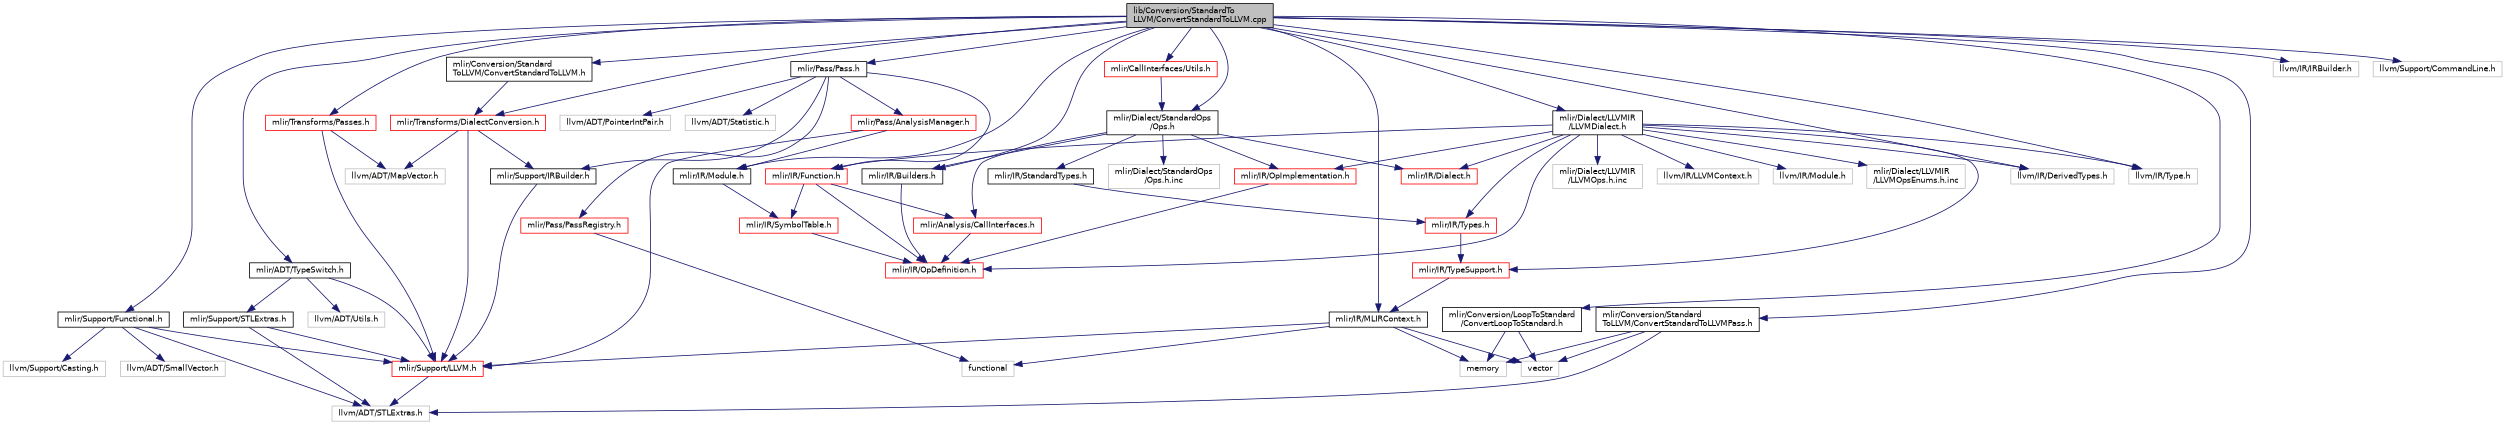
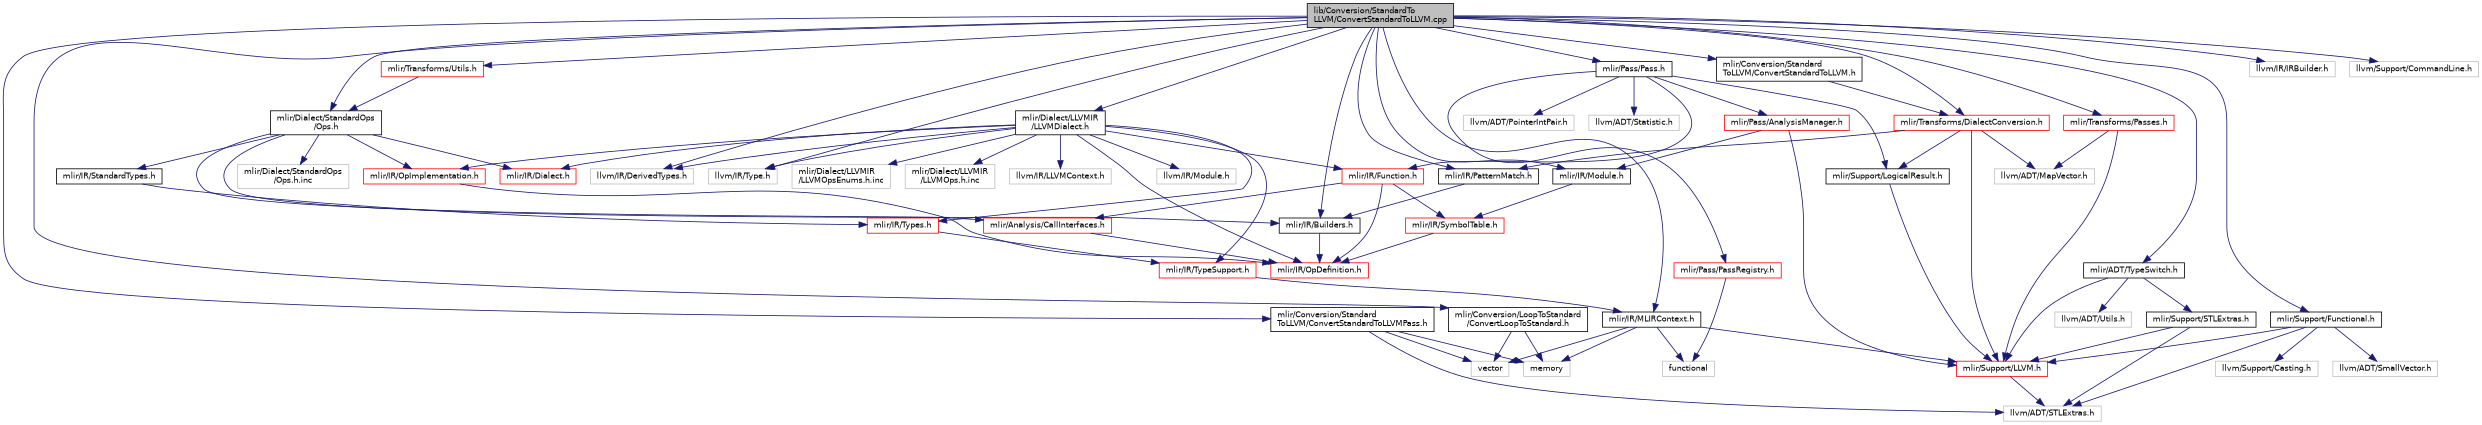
(1161, 69) -> (432, 69)
(543, 176) -> (1888, 176)
none -> (1488, 176)
